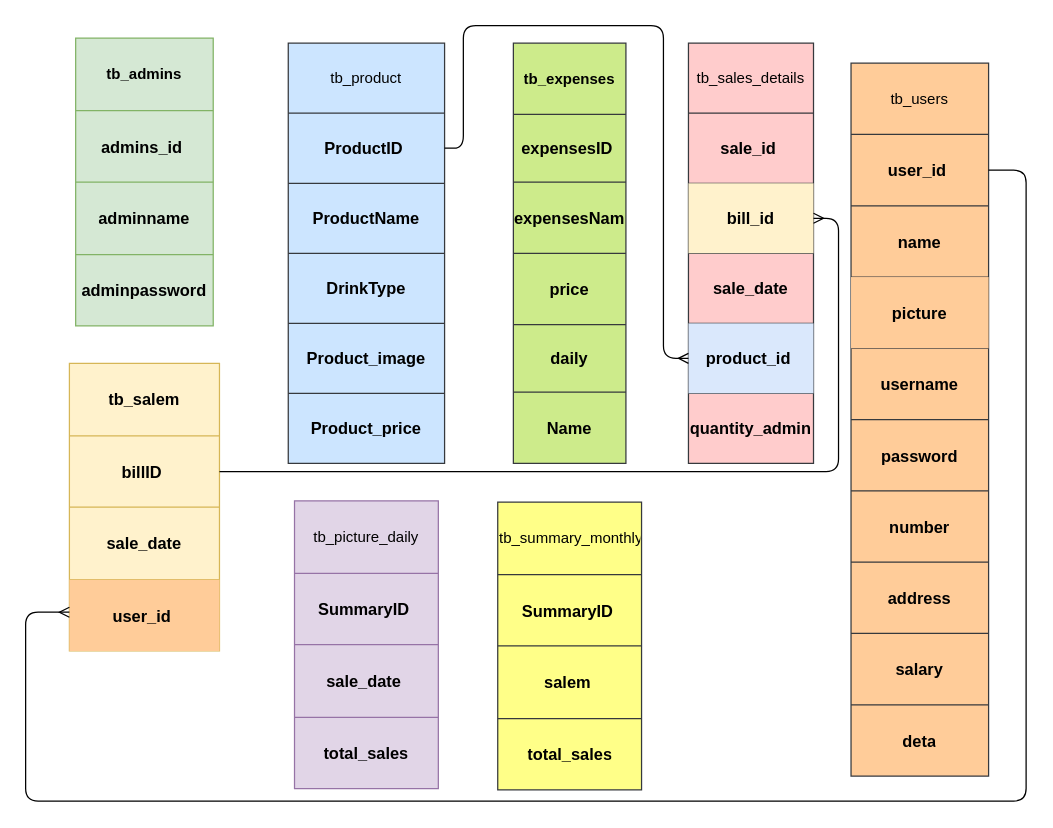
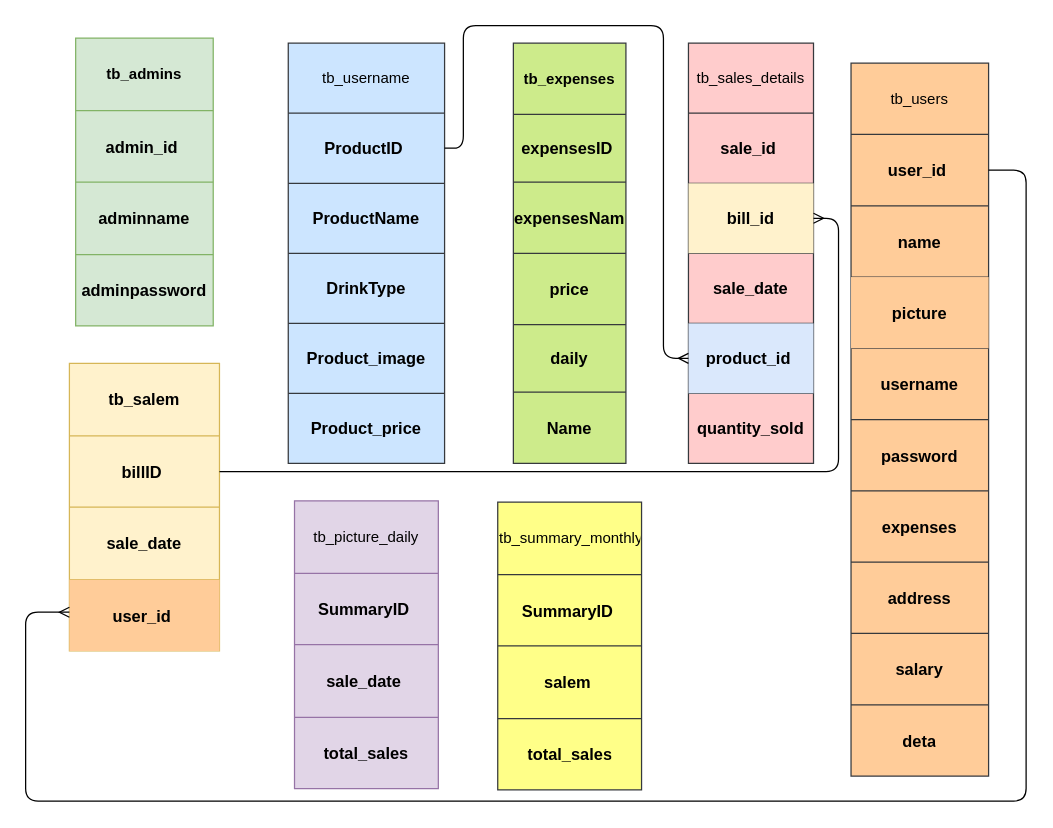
(366, 78) -> (366, 78)
(144, 147) -> (144, 147)
(751, 428) -> (751, 428)
(919, 527) -> (919, 527)
